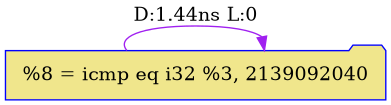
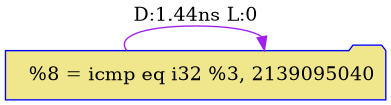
(196, 75) -> (196, 75)
